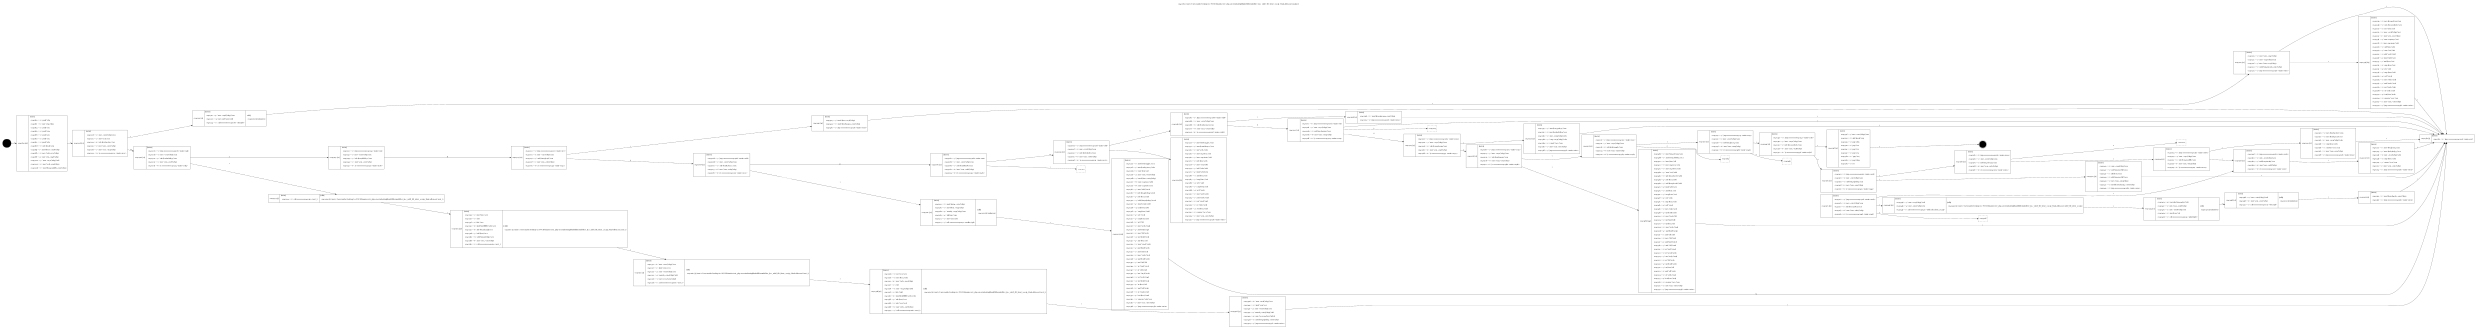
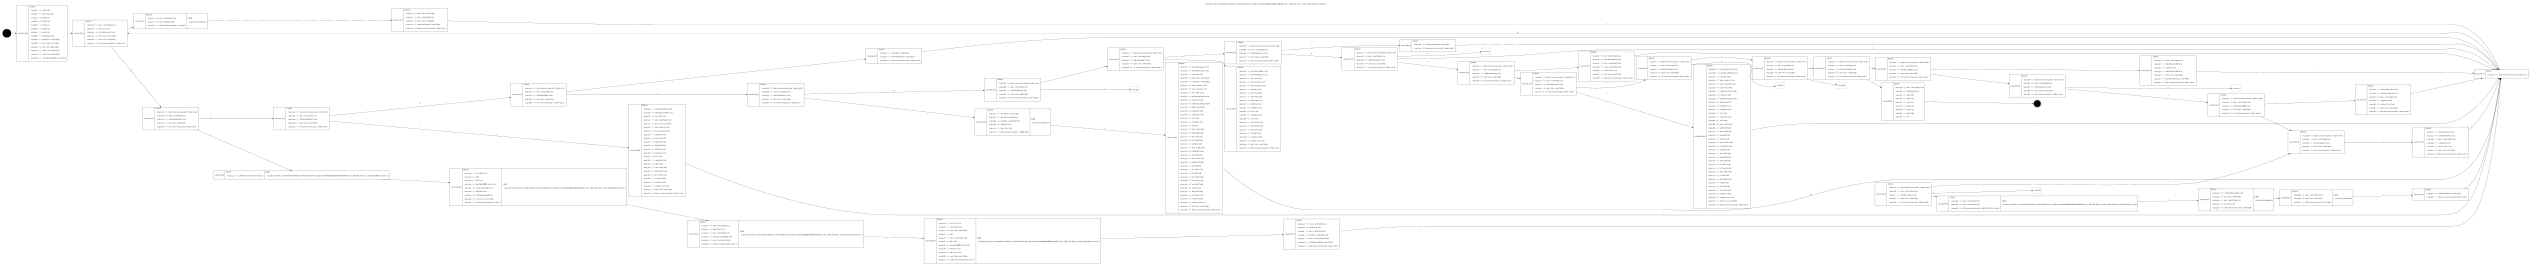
none -> (1322, 33)
(2323, 63) -> (479, 134)
